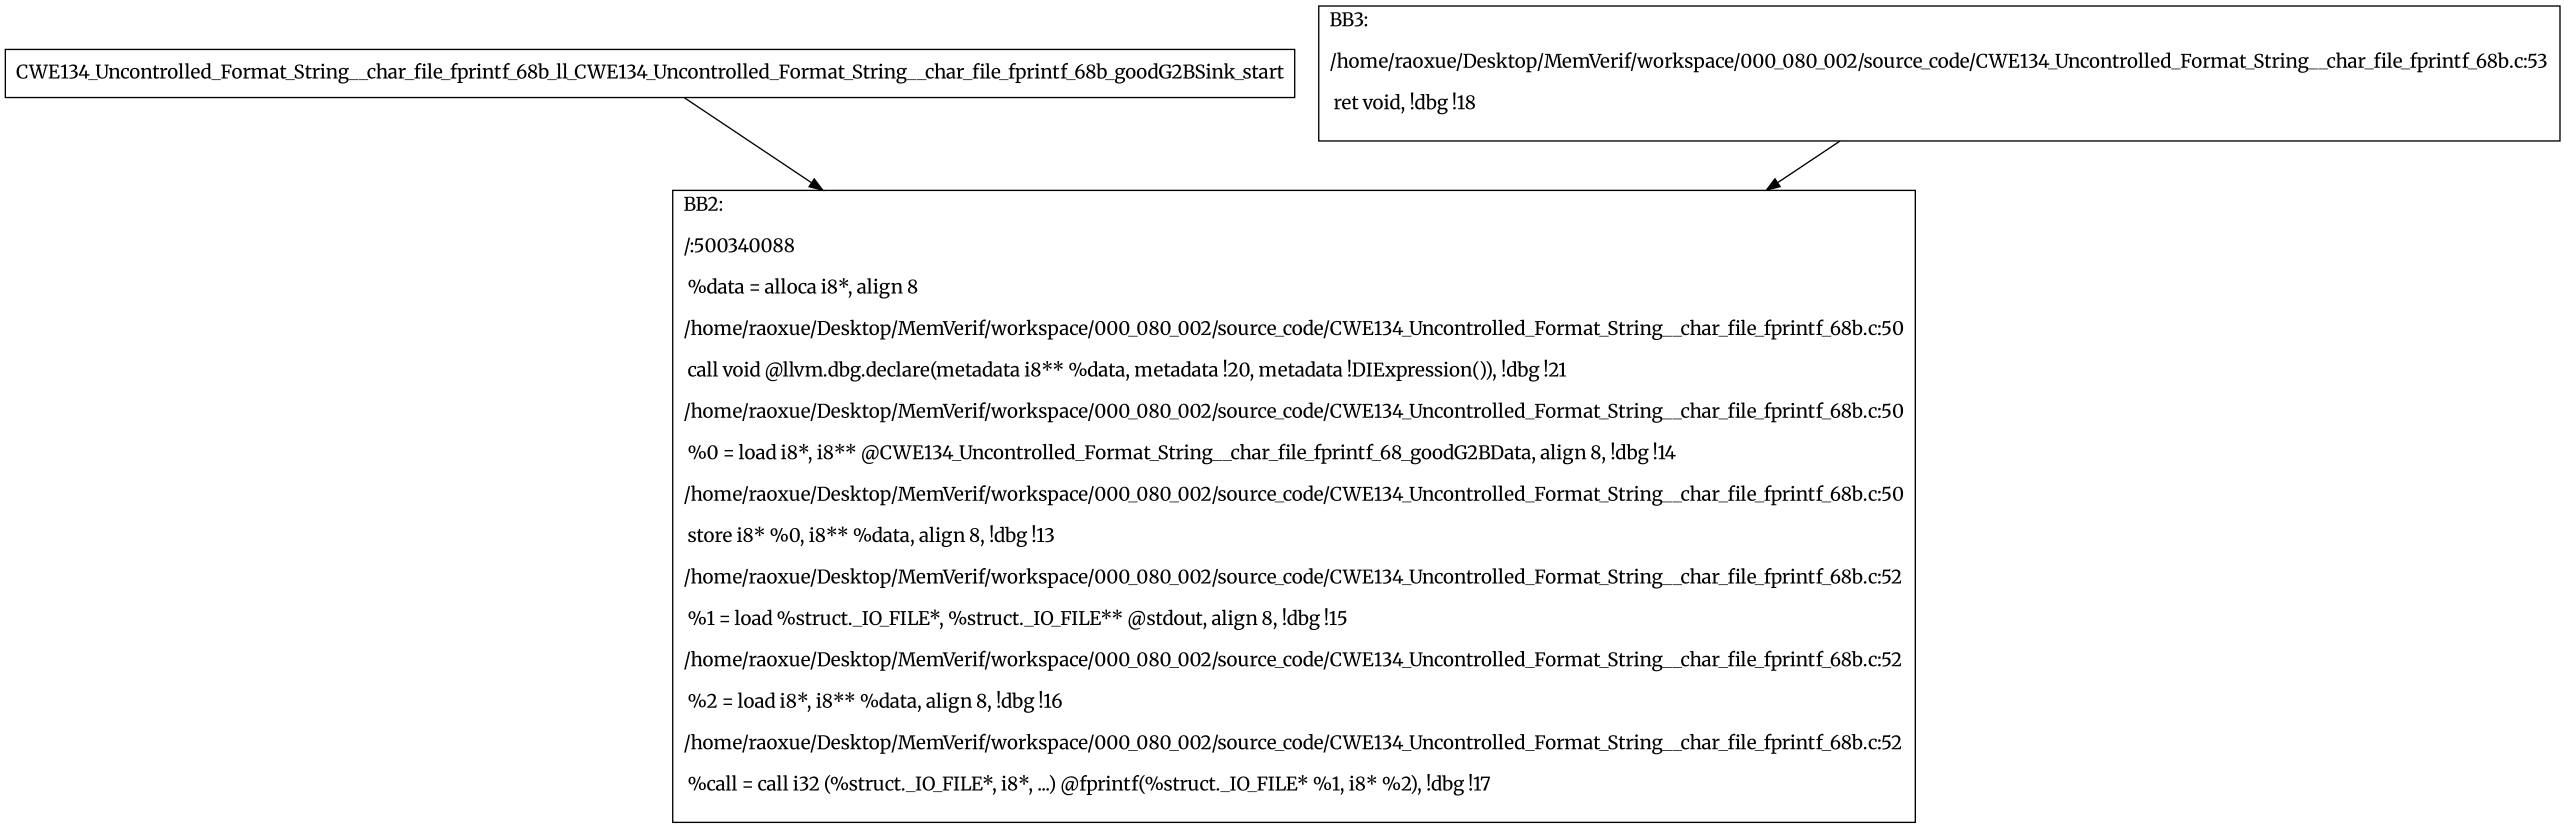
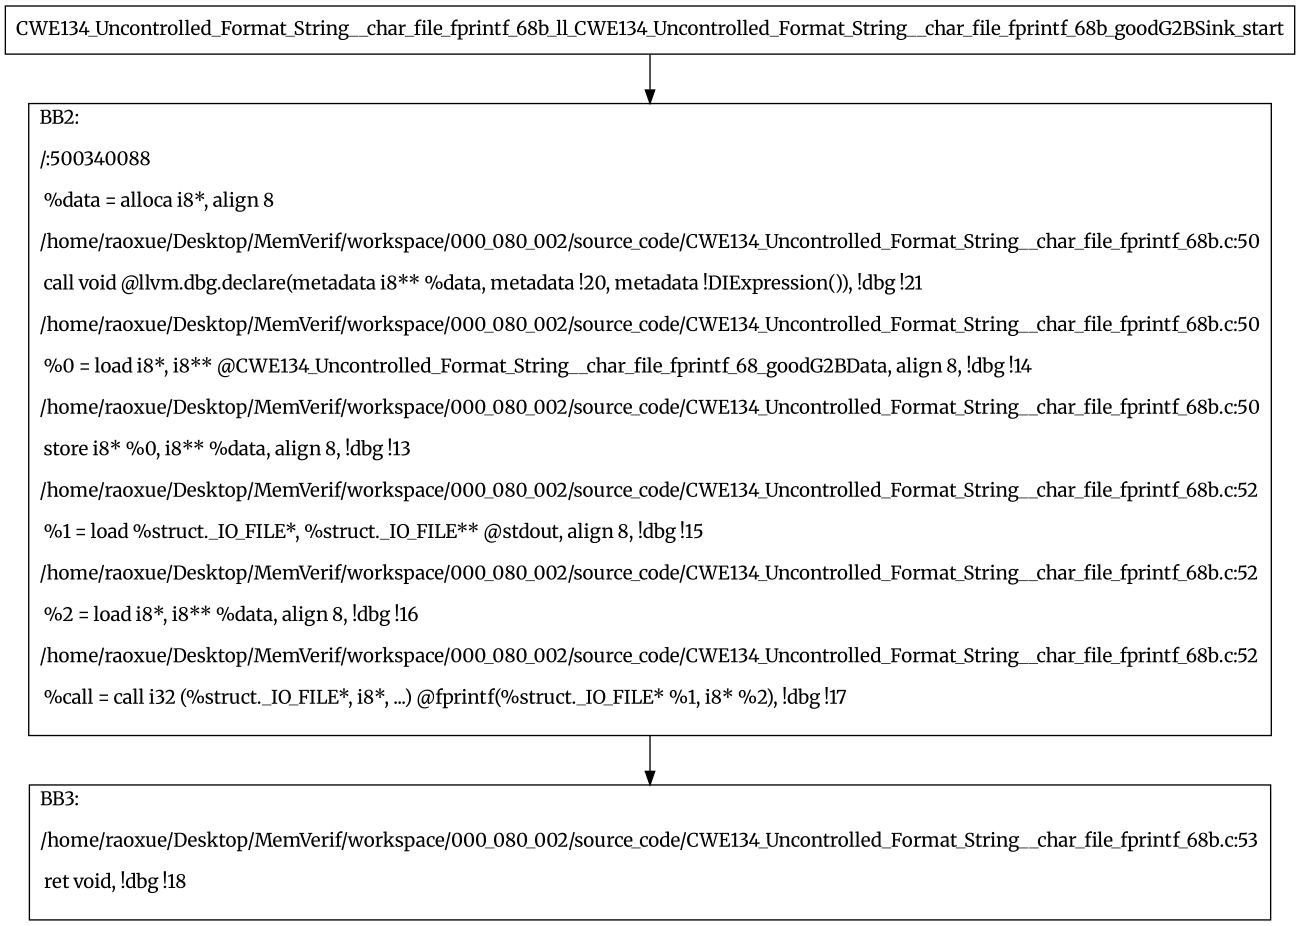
(1809, 162) -> (650, 753)
